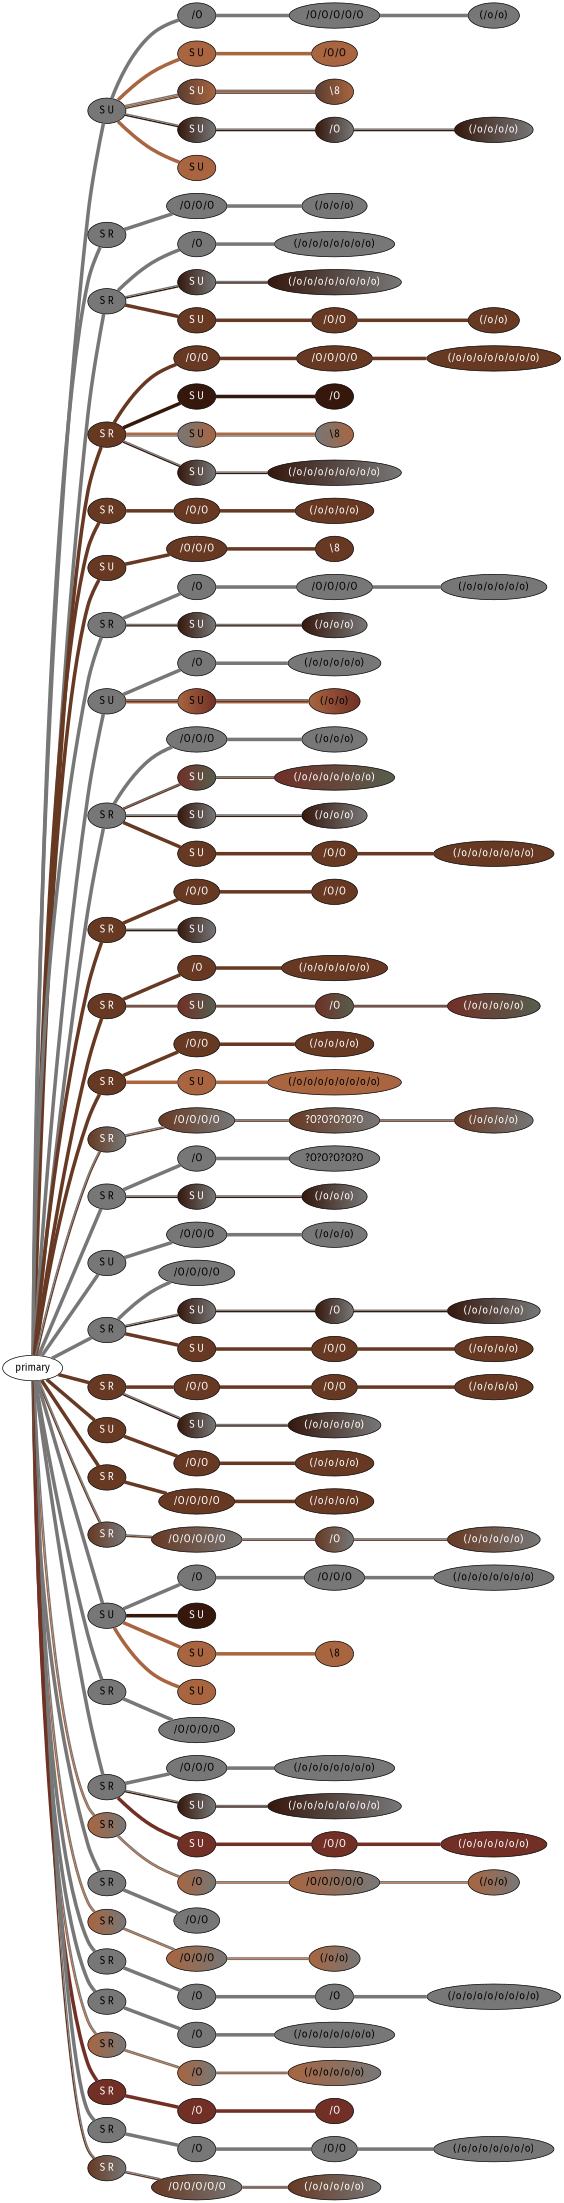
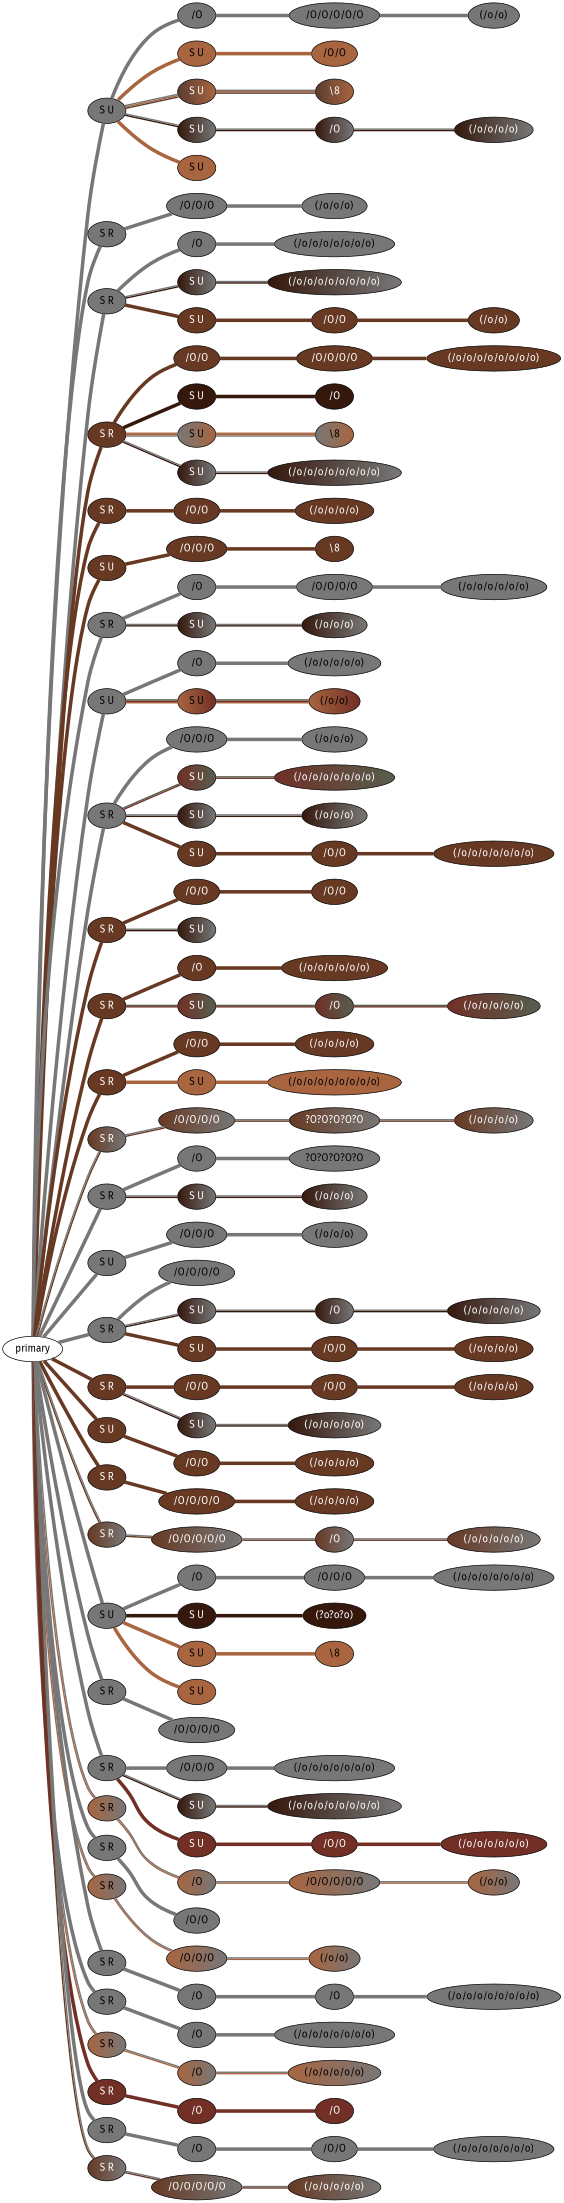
none -> (334, 1616)
